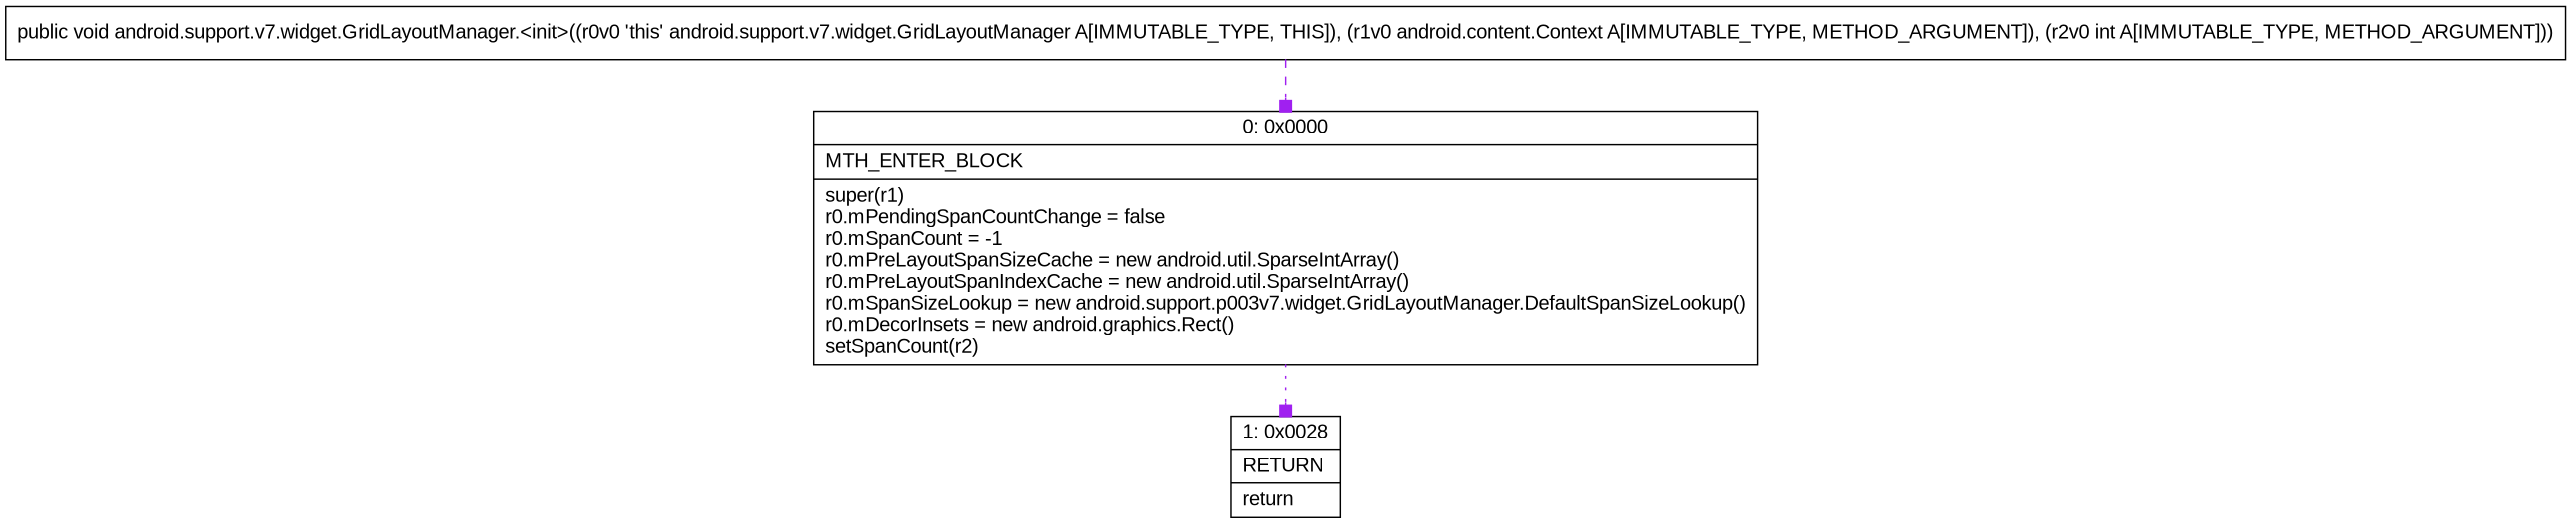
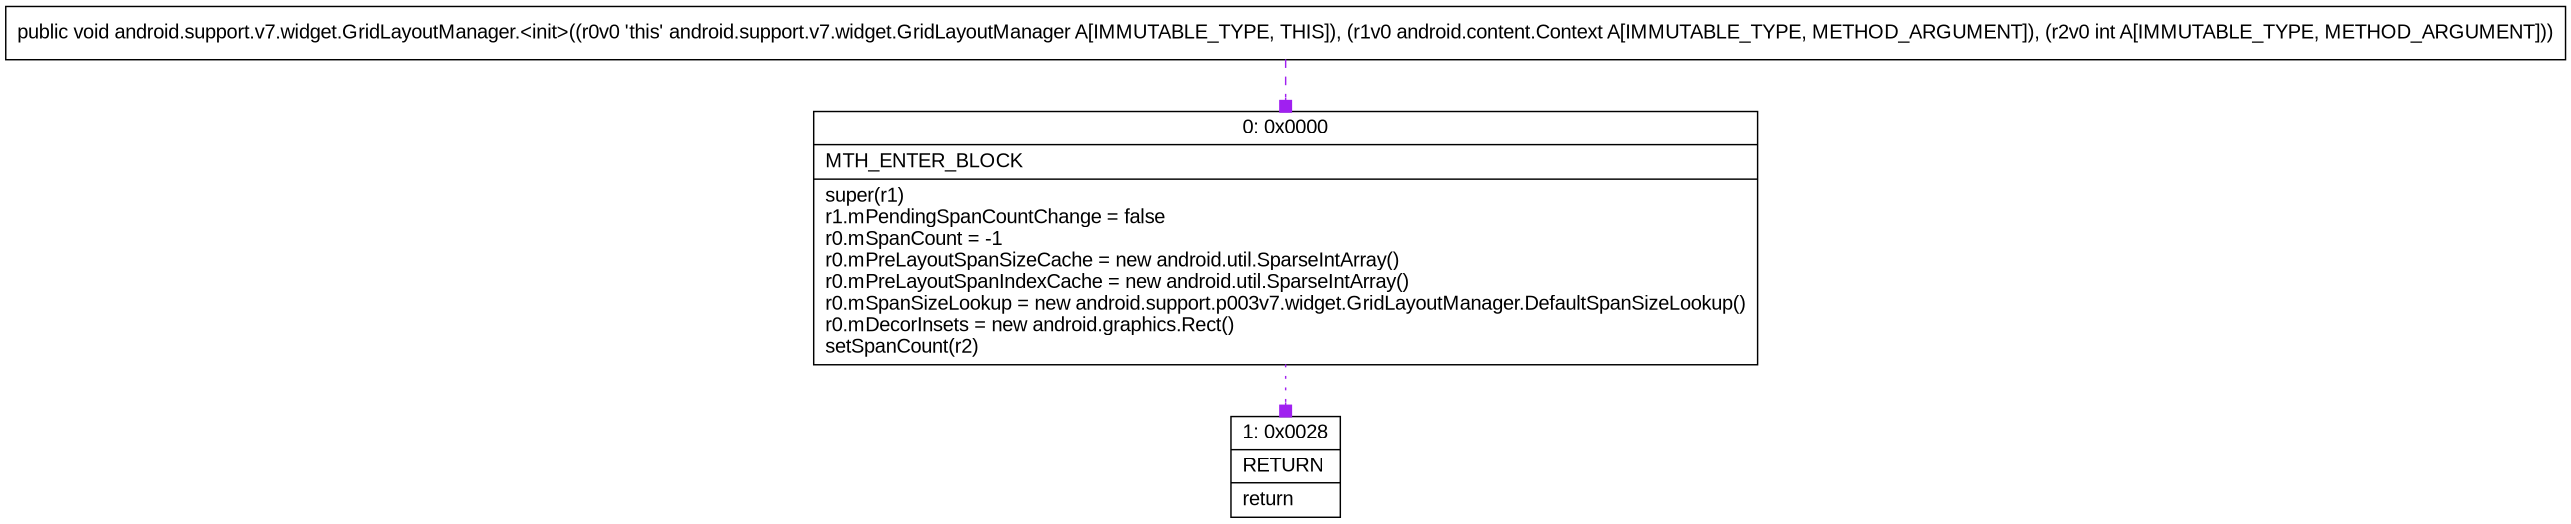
(996, 217) -> (996, 217)
